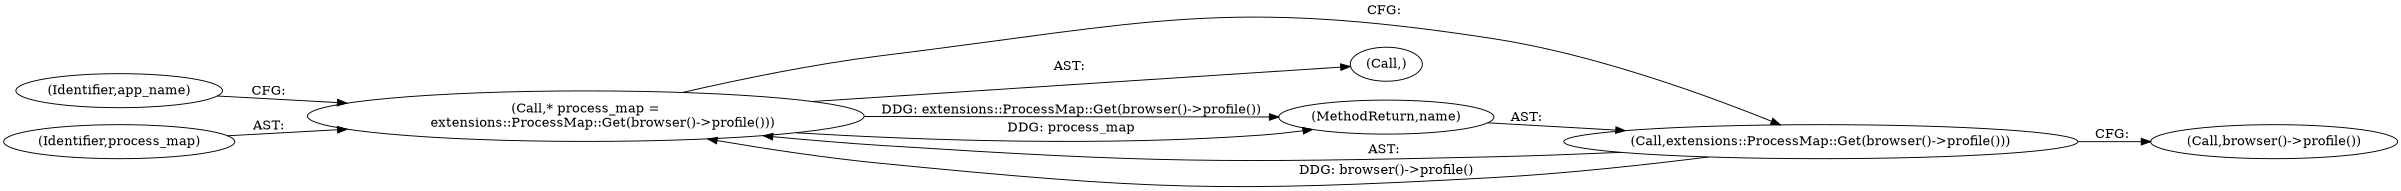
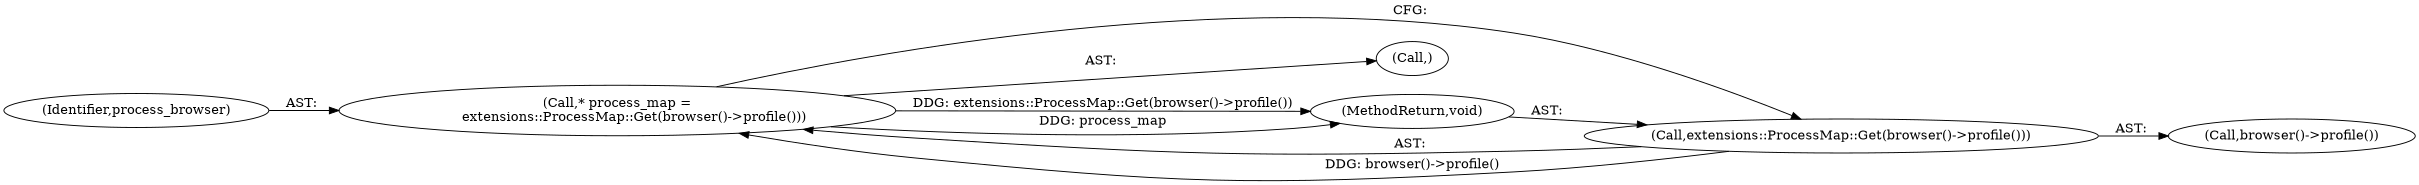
(119, 91) -> none
(1386, 117) -> (1412, 111)
(2114, 135) -> (2133, 129)
(119, 142) -> (136, 110)
